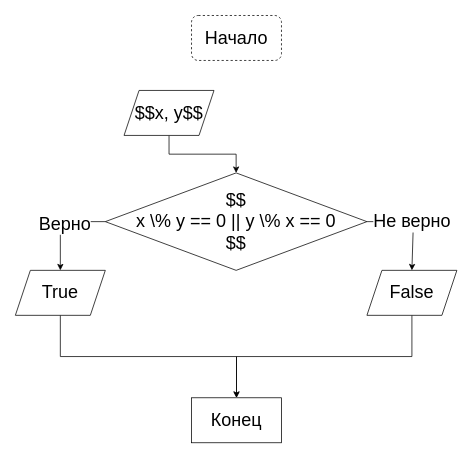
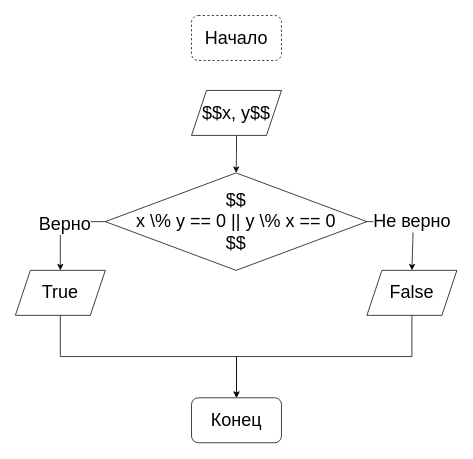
(169, 113) -> (237, 113)
(237, 420) -> (237, 420)
